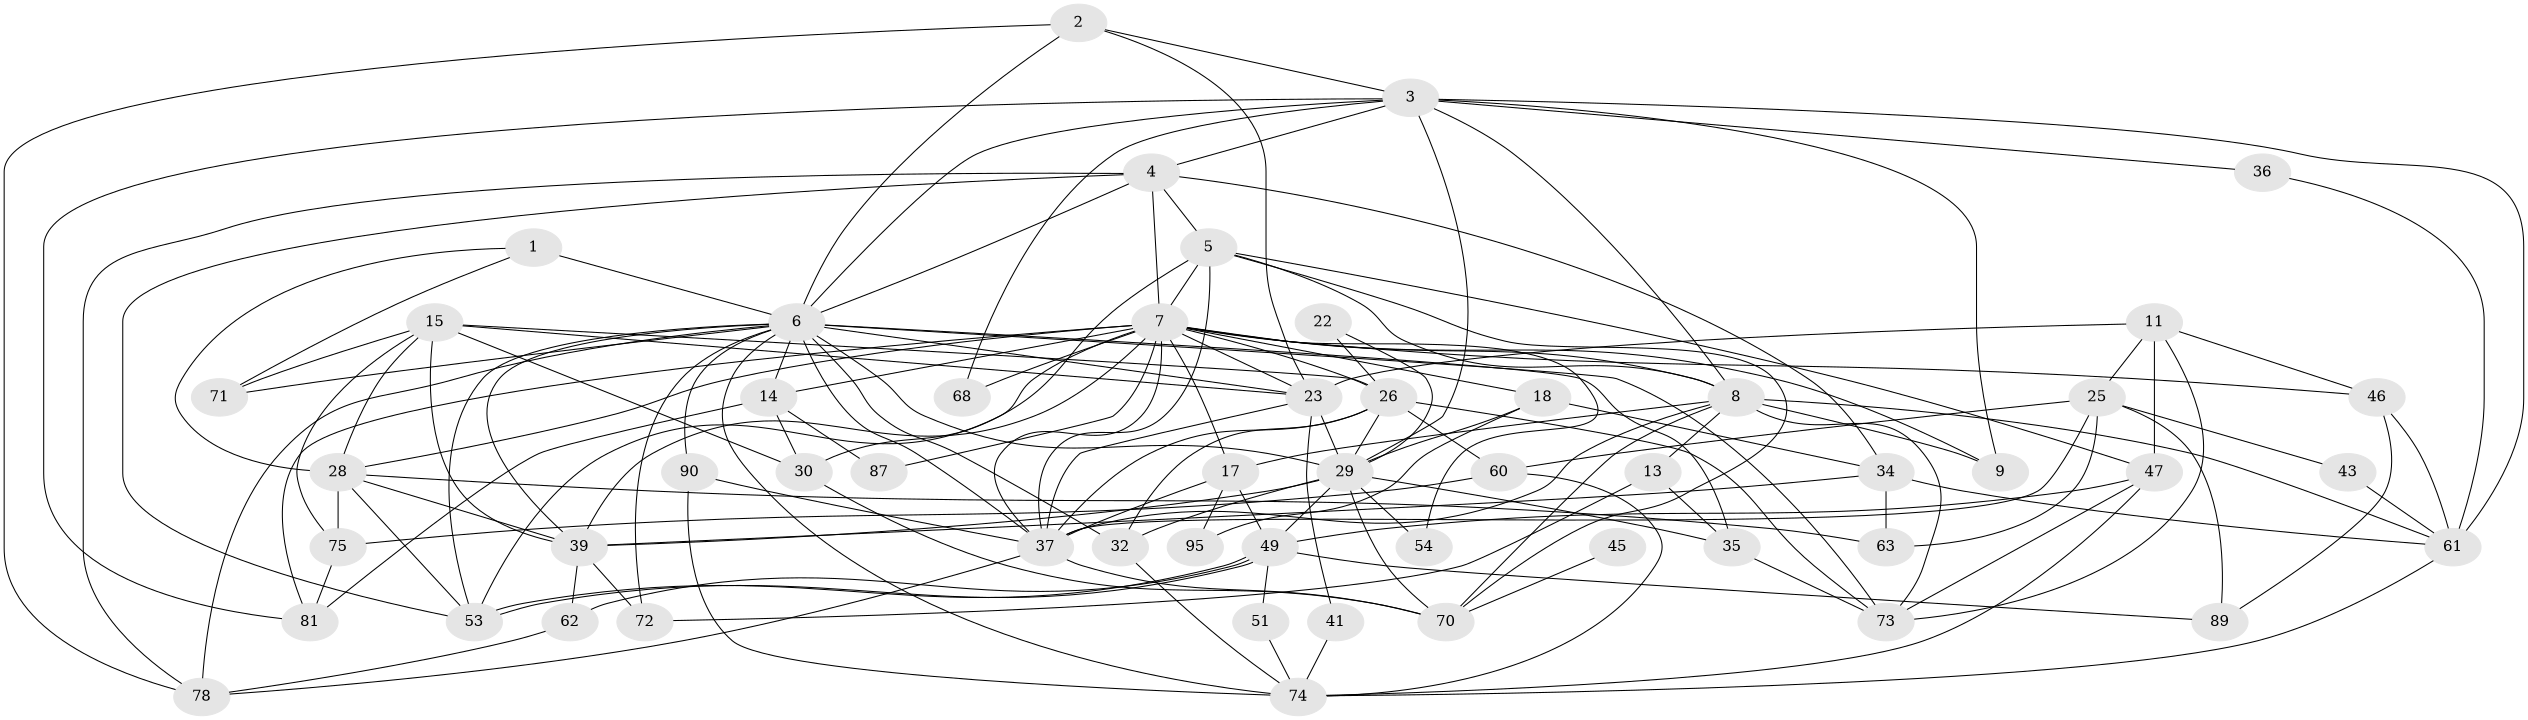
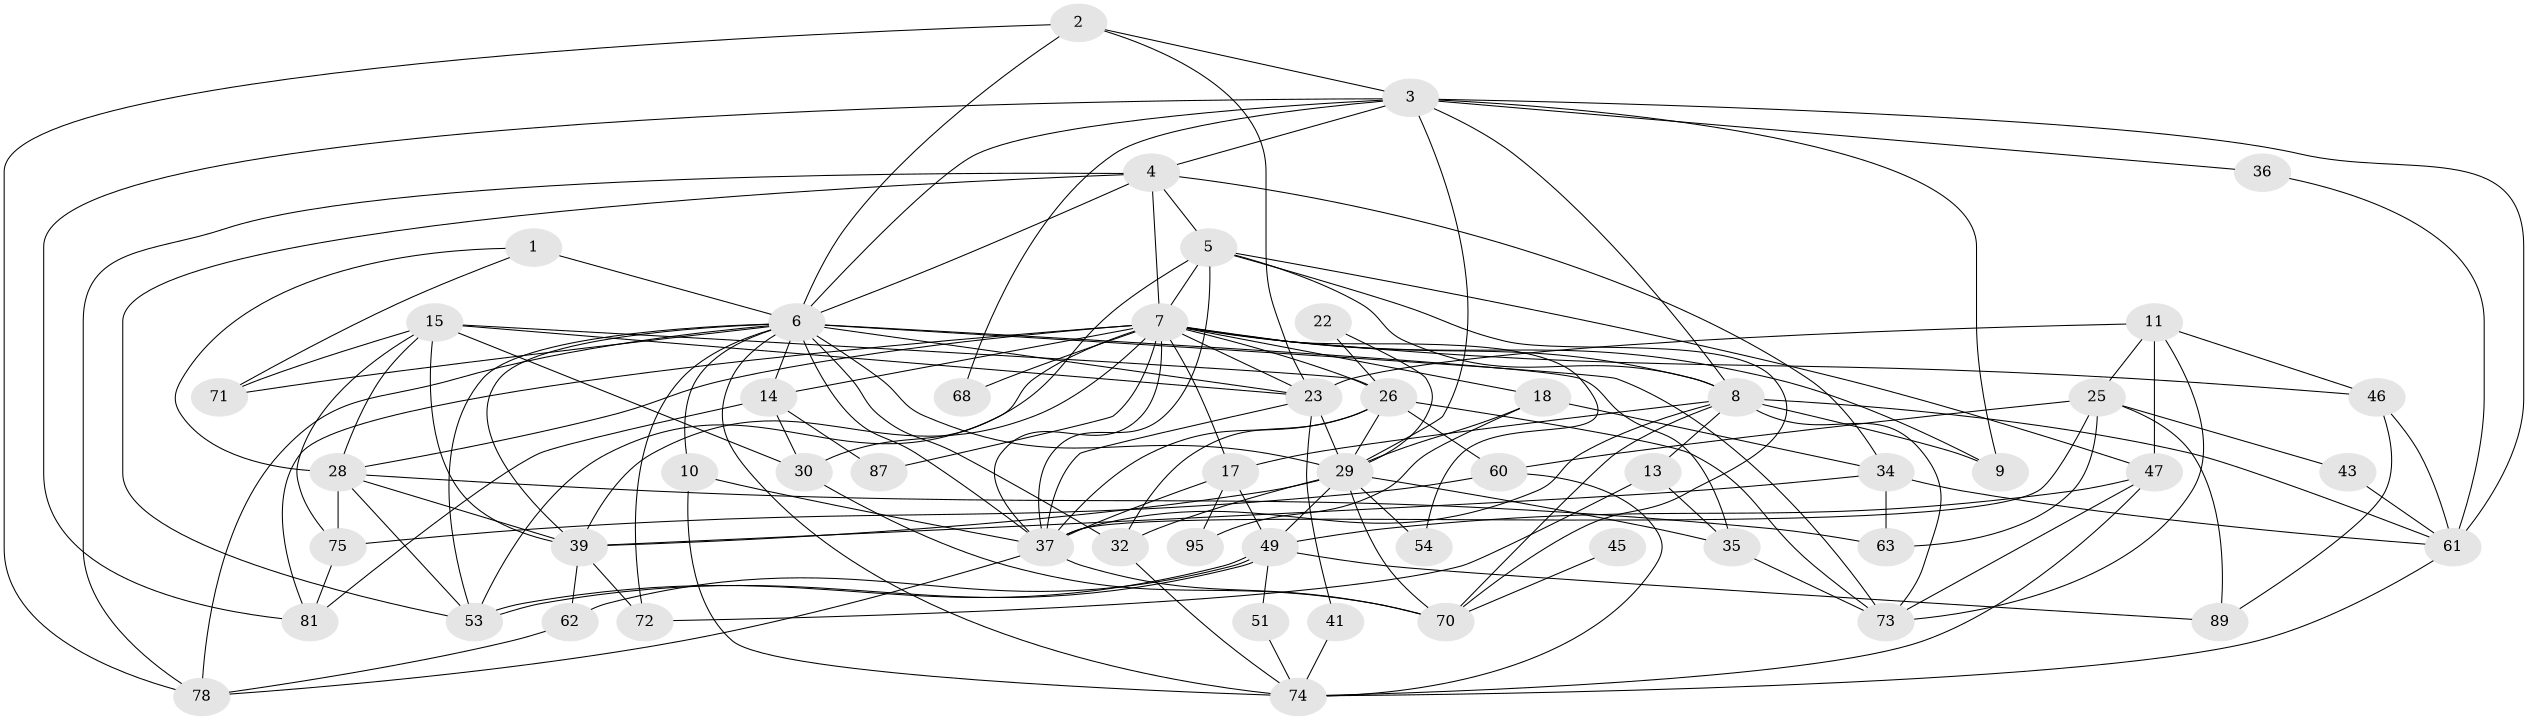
(690, 472) -> (690, 472)
